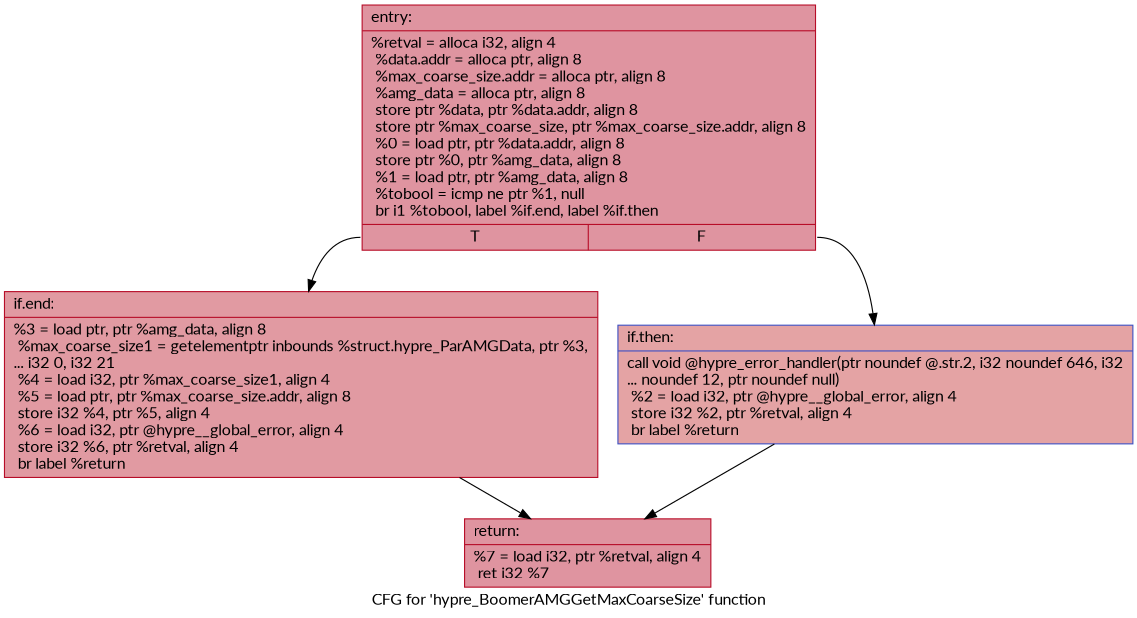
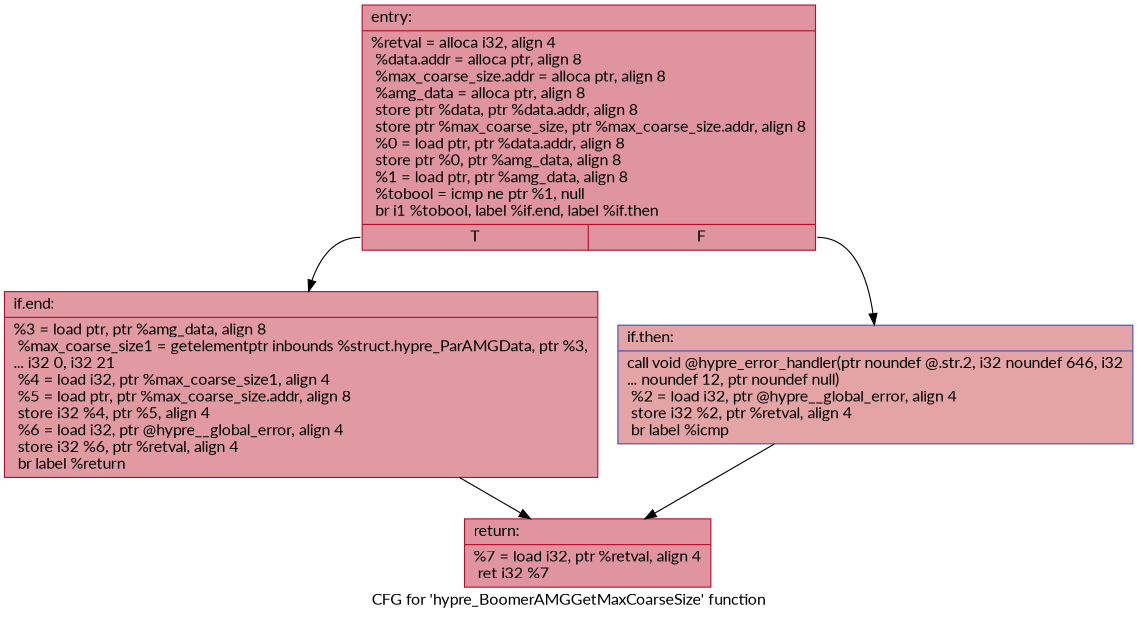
(683, 430) -> (678, 430)
